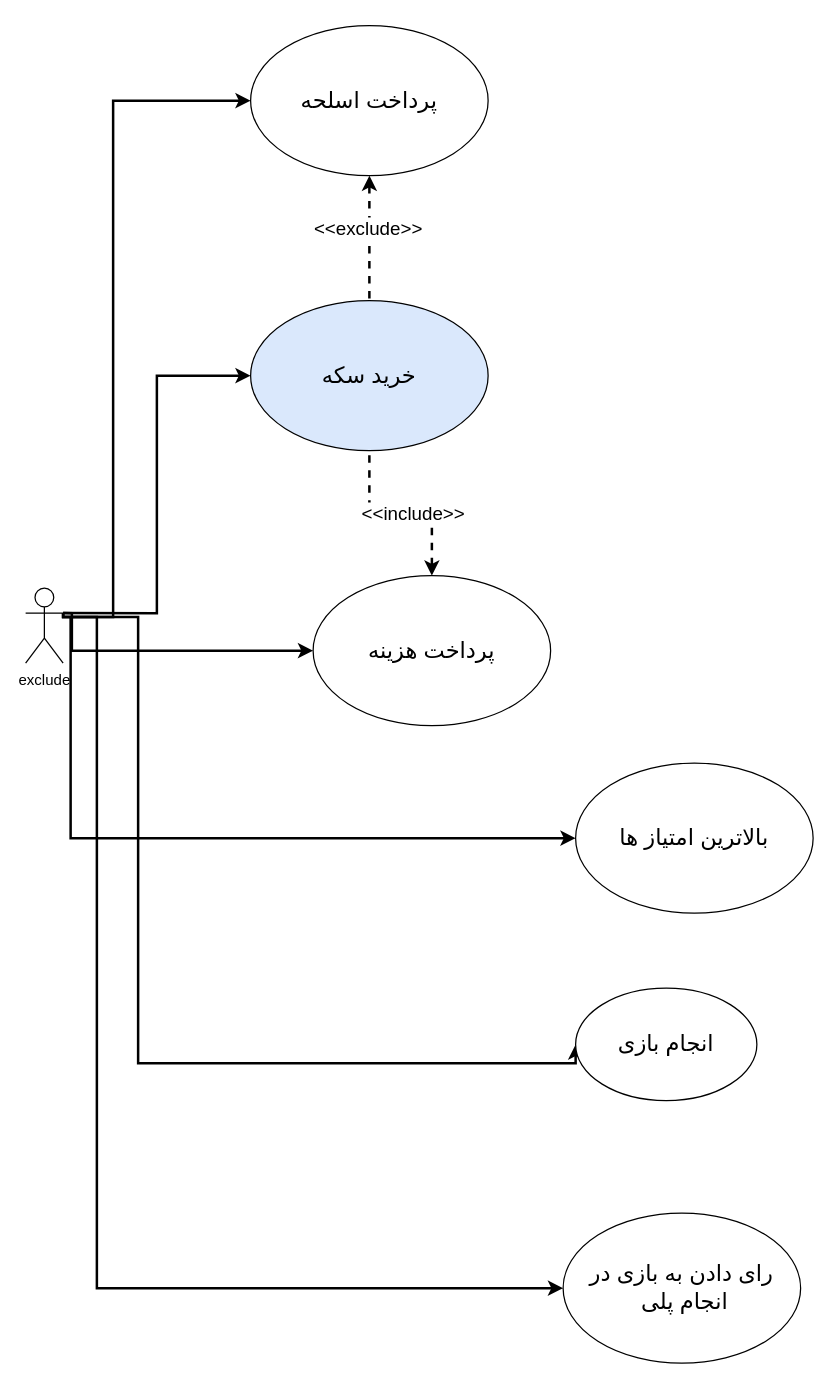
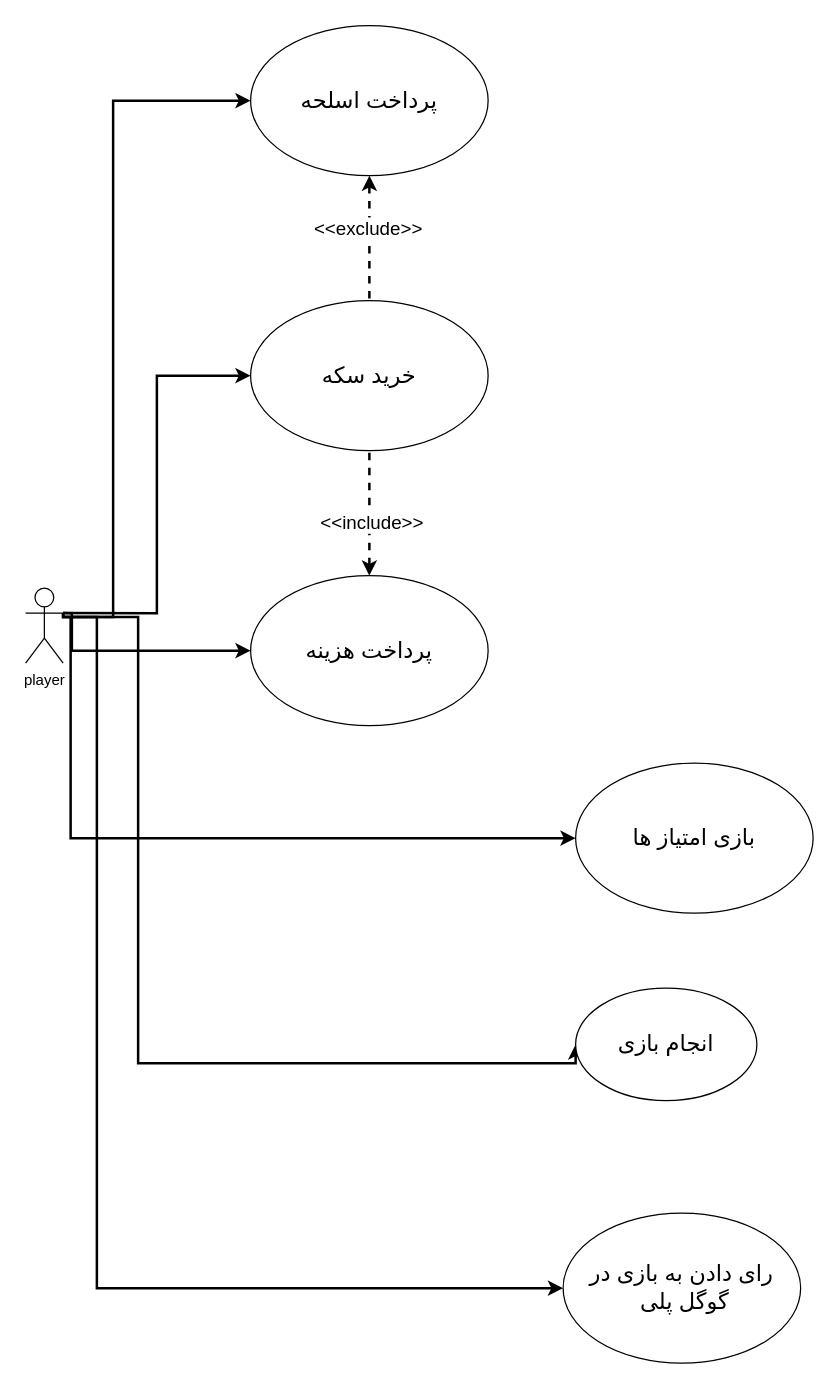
(369, 376) -> (369, 376)
(432, 651) -> (369, 651)
(45, 681) -> (45, 681)
(694, 838) -> (694, 838)
(682, 1288) -> (682, 1288)
